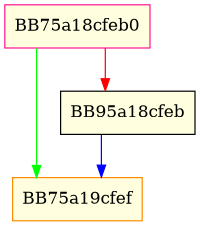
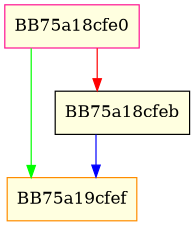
(77, 26) -> (72, 26)
(128, 113) -> (122, 113)
